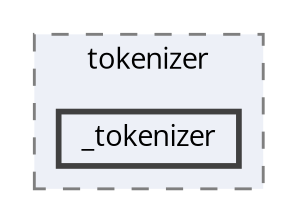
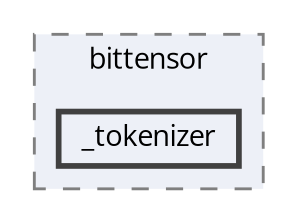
(149, 62) -> (149, 62)
